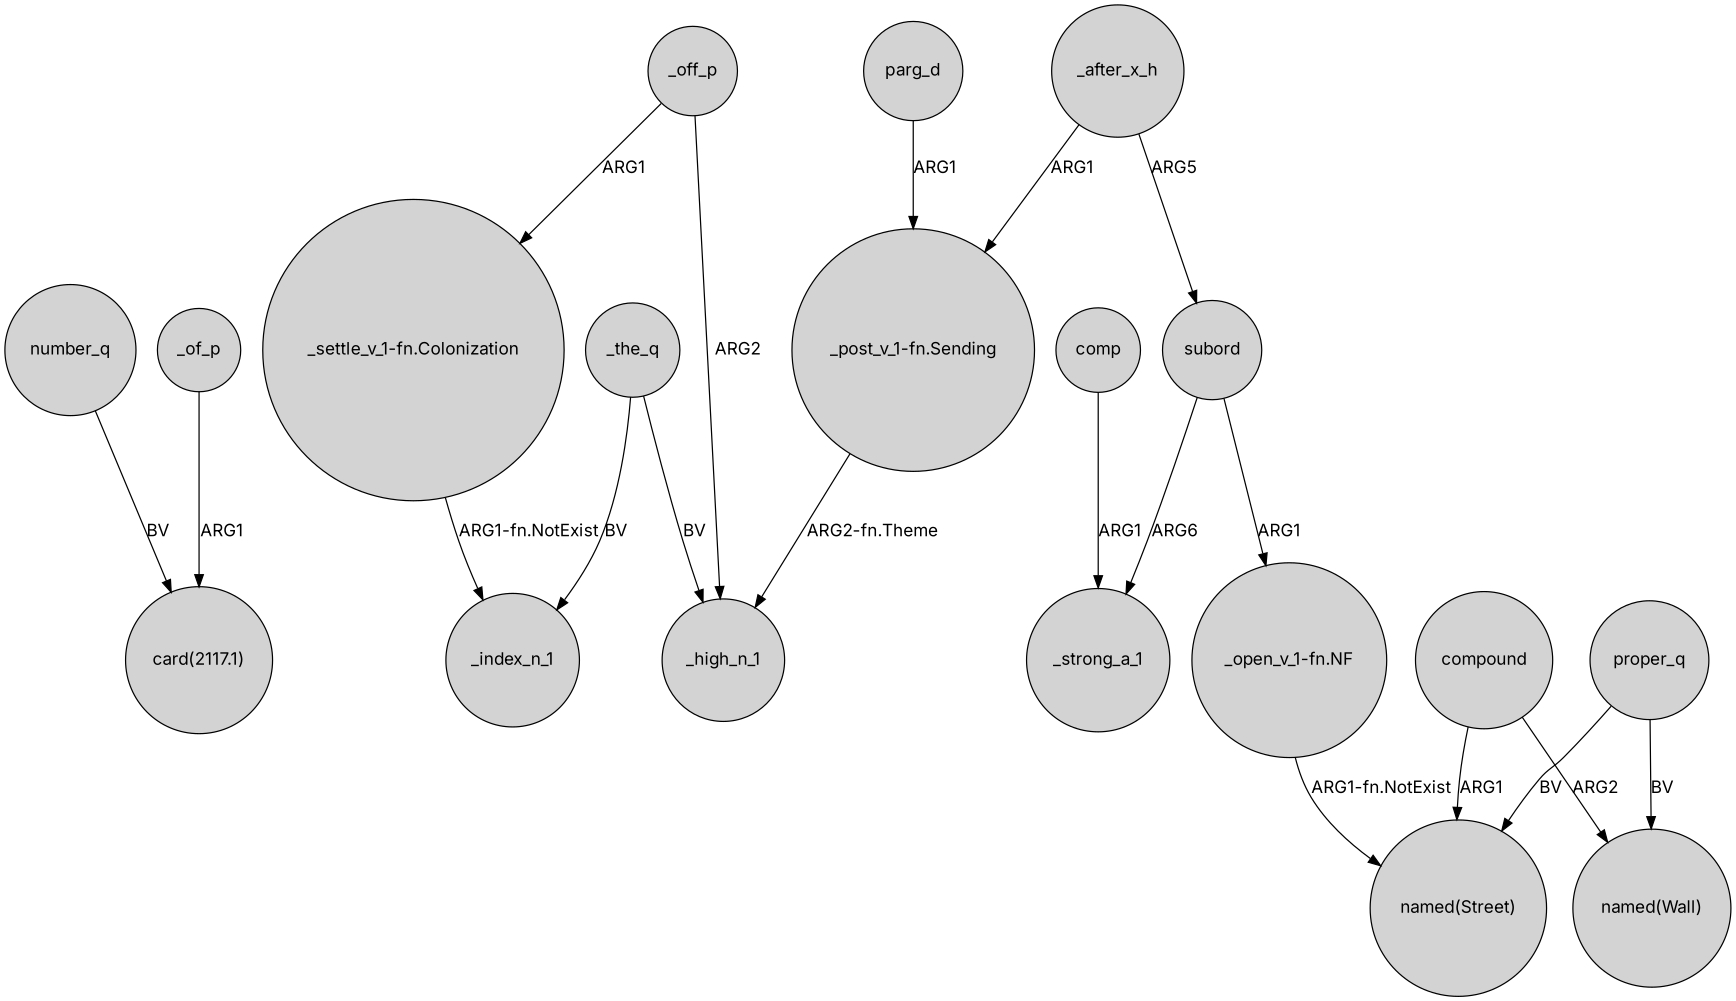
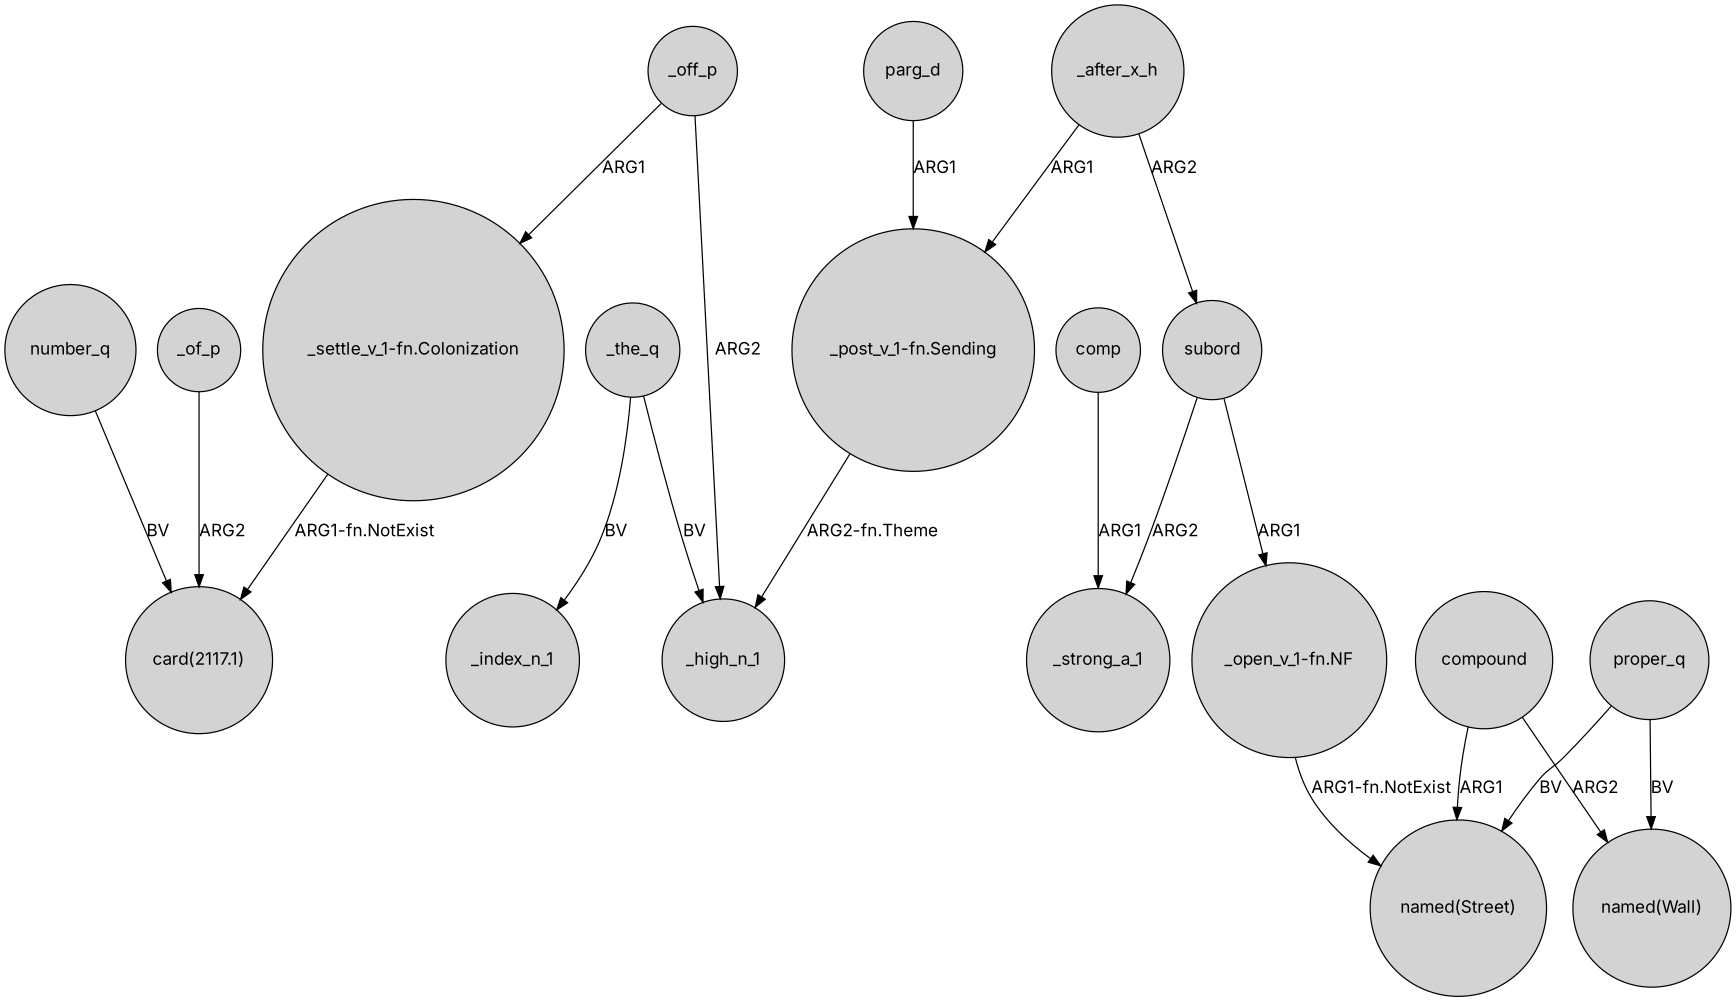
(1174, 168) -> (1174, 168)
(222, 532) -> (222, 532)
(1175, 532) -> (1175, 532)
(460, 544) -> (288, 532)
